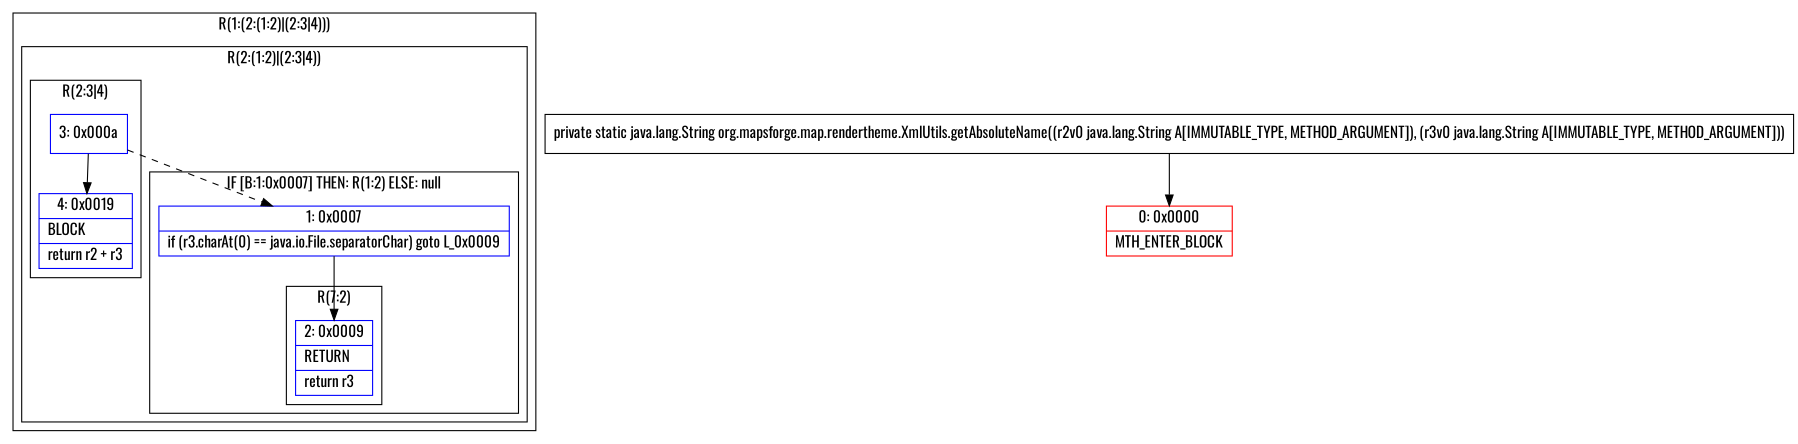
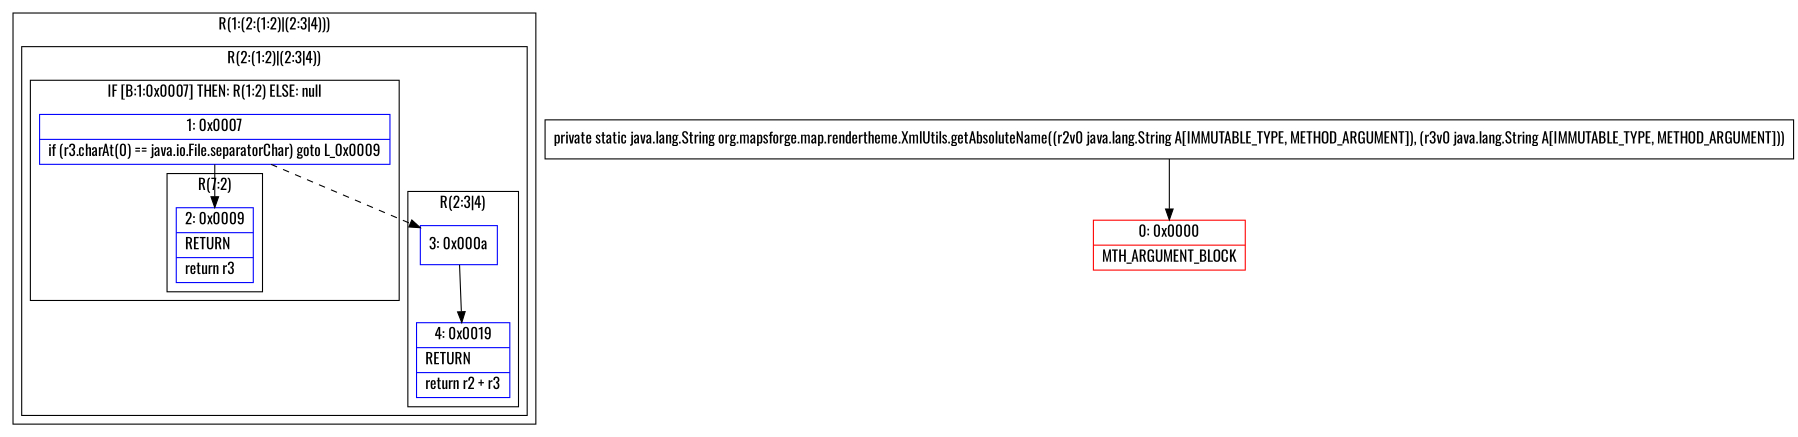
(201, 179) -> (341, 194)
(67, 231) -> (449, 360)
(1169, 243) -> (1169, 257)
